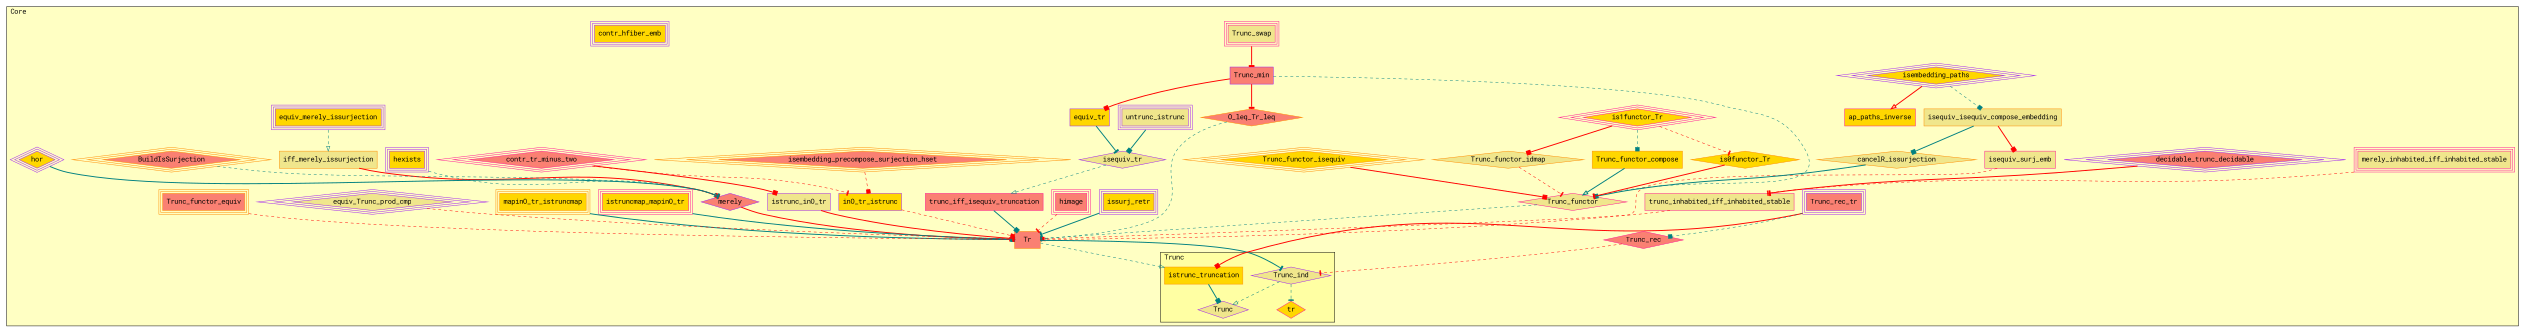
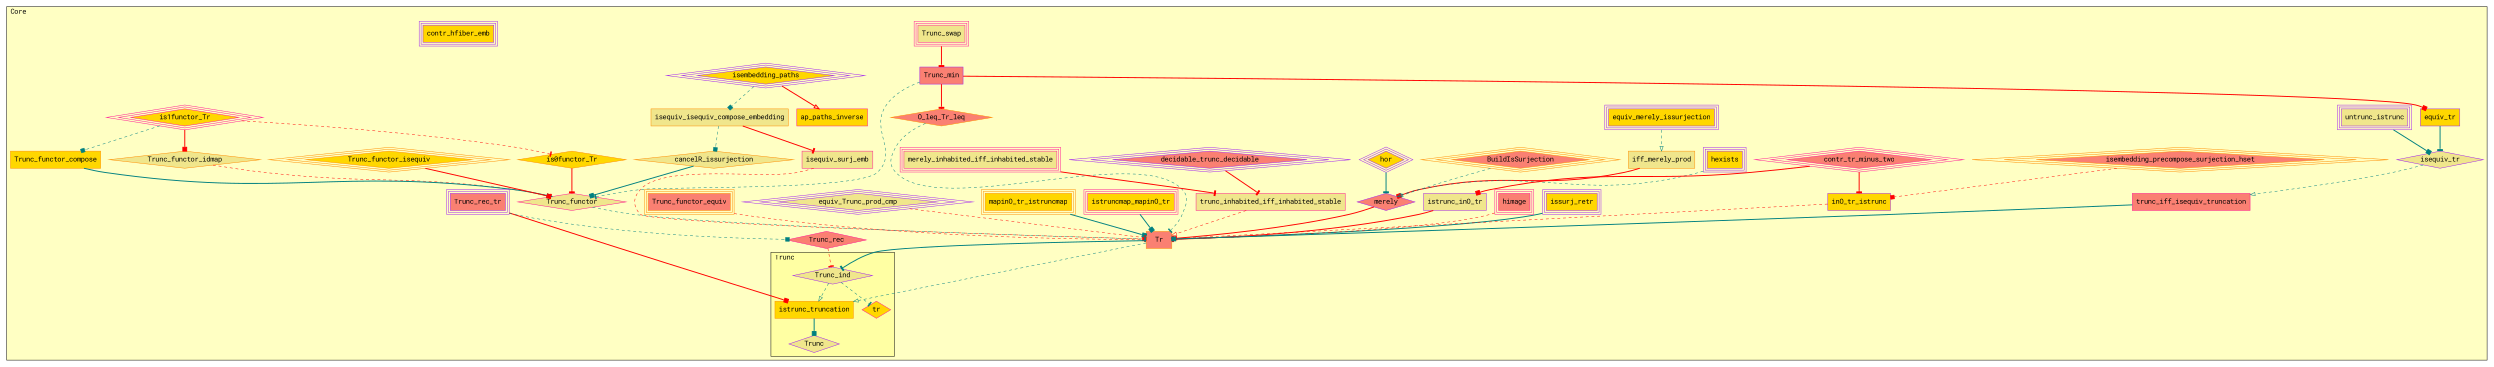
(2005, 137) -> (777, 138)
(1945, 138) -> (717, 136)
(328, 160) -> (1662, 160)
(720, 177) -> (1859, 181)
(2062, 181) -> (1137, 182)
(1258, 292) -> (825, 290)
